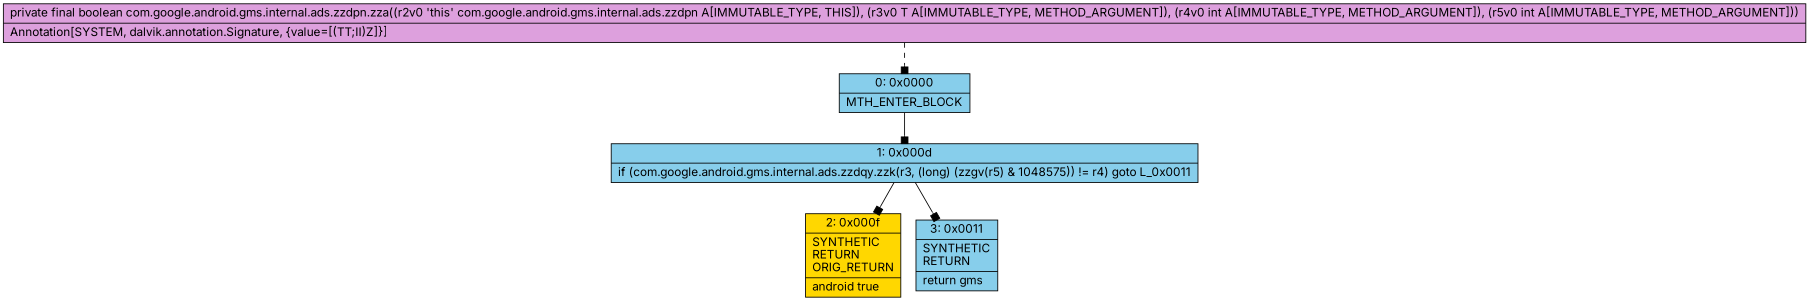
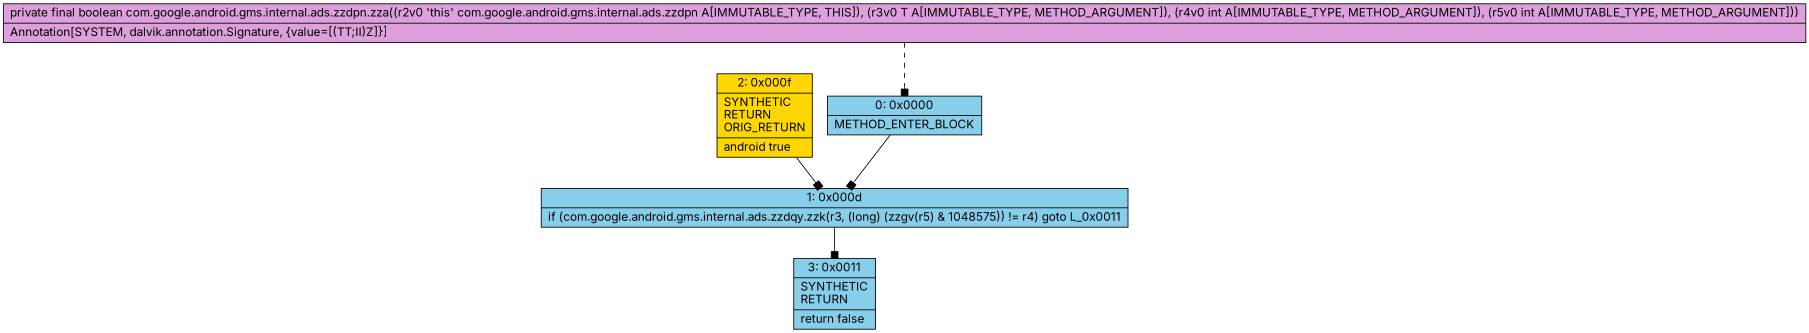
(905, 102) -> (905, 125)
(887, 194) -> (806, 169)
(953, 281) -> (833, 319)
